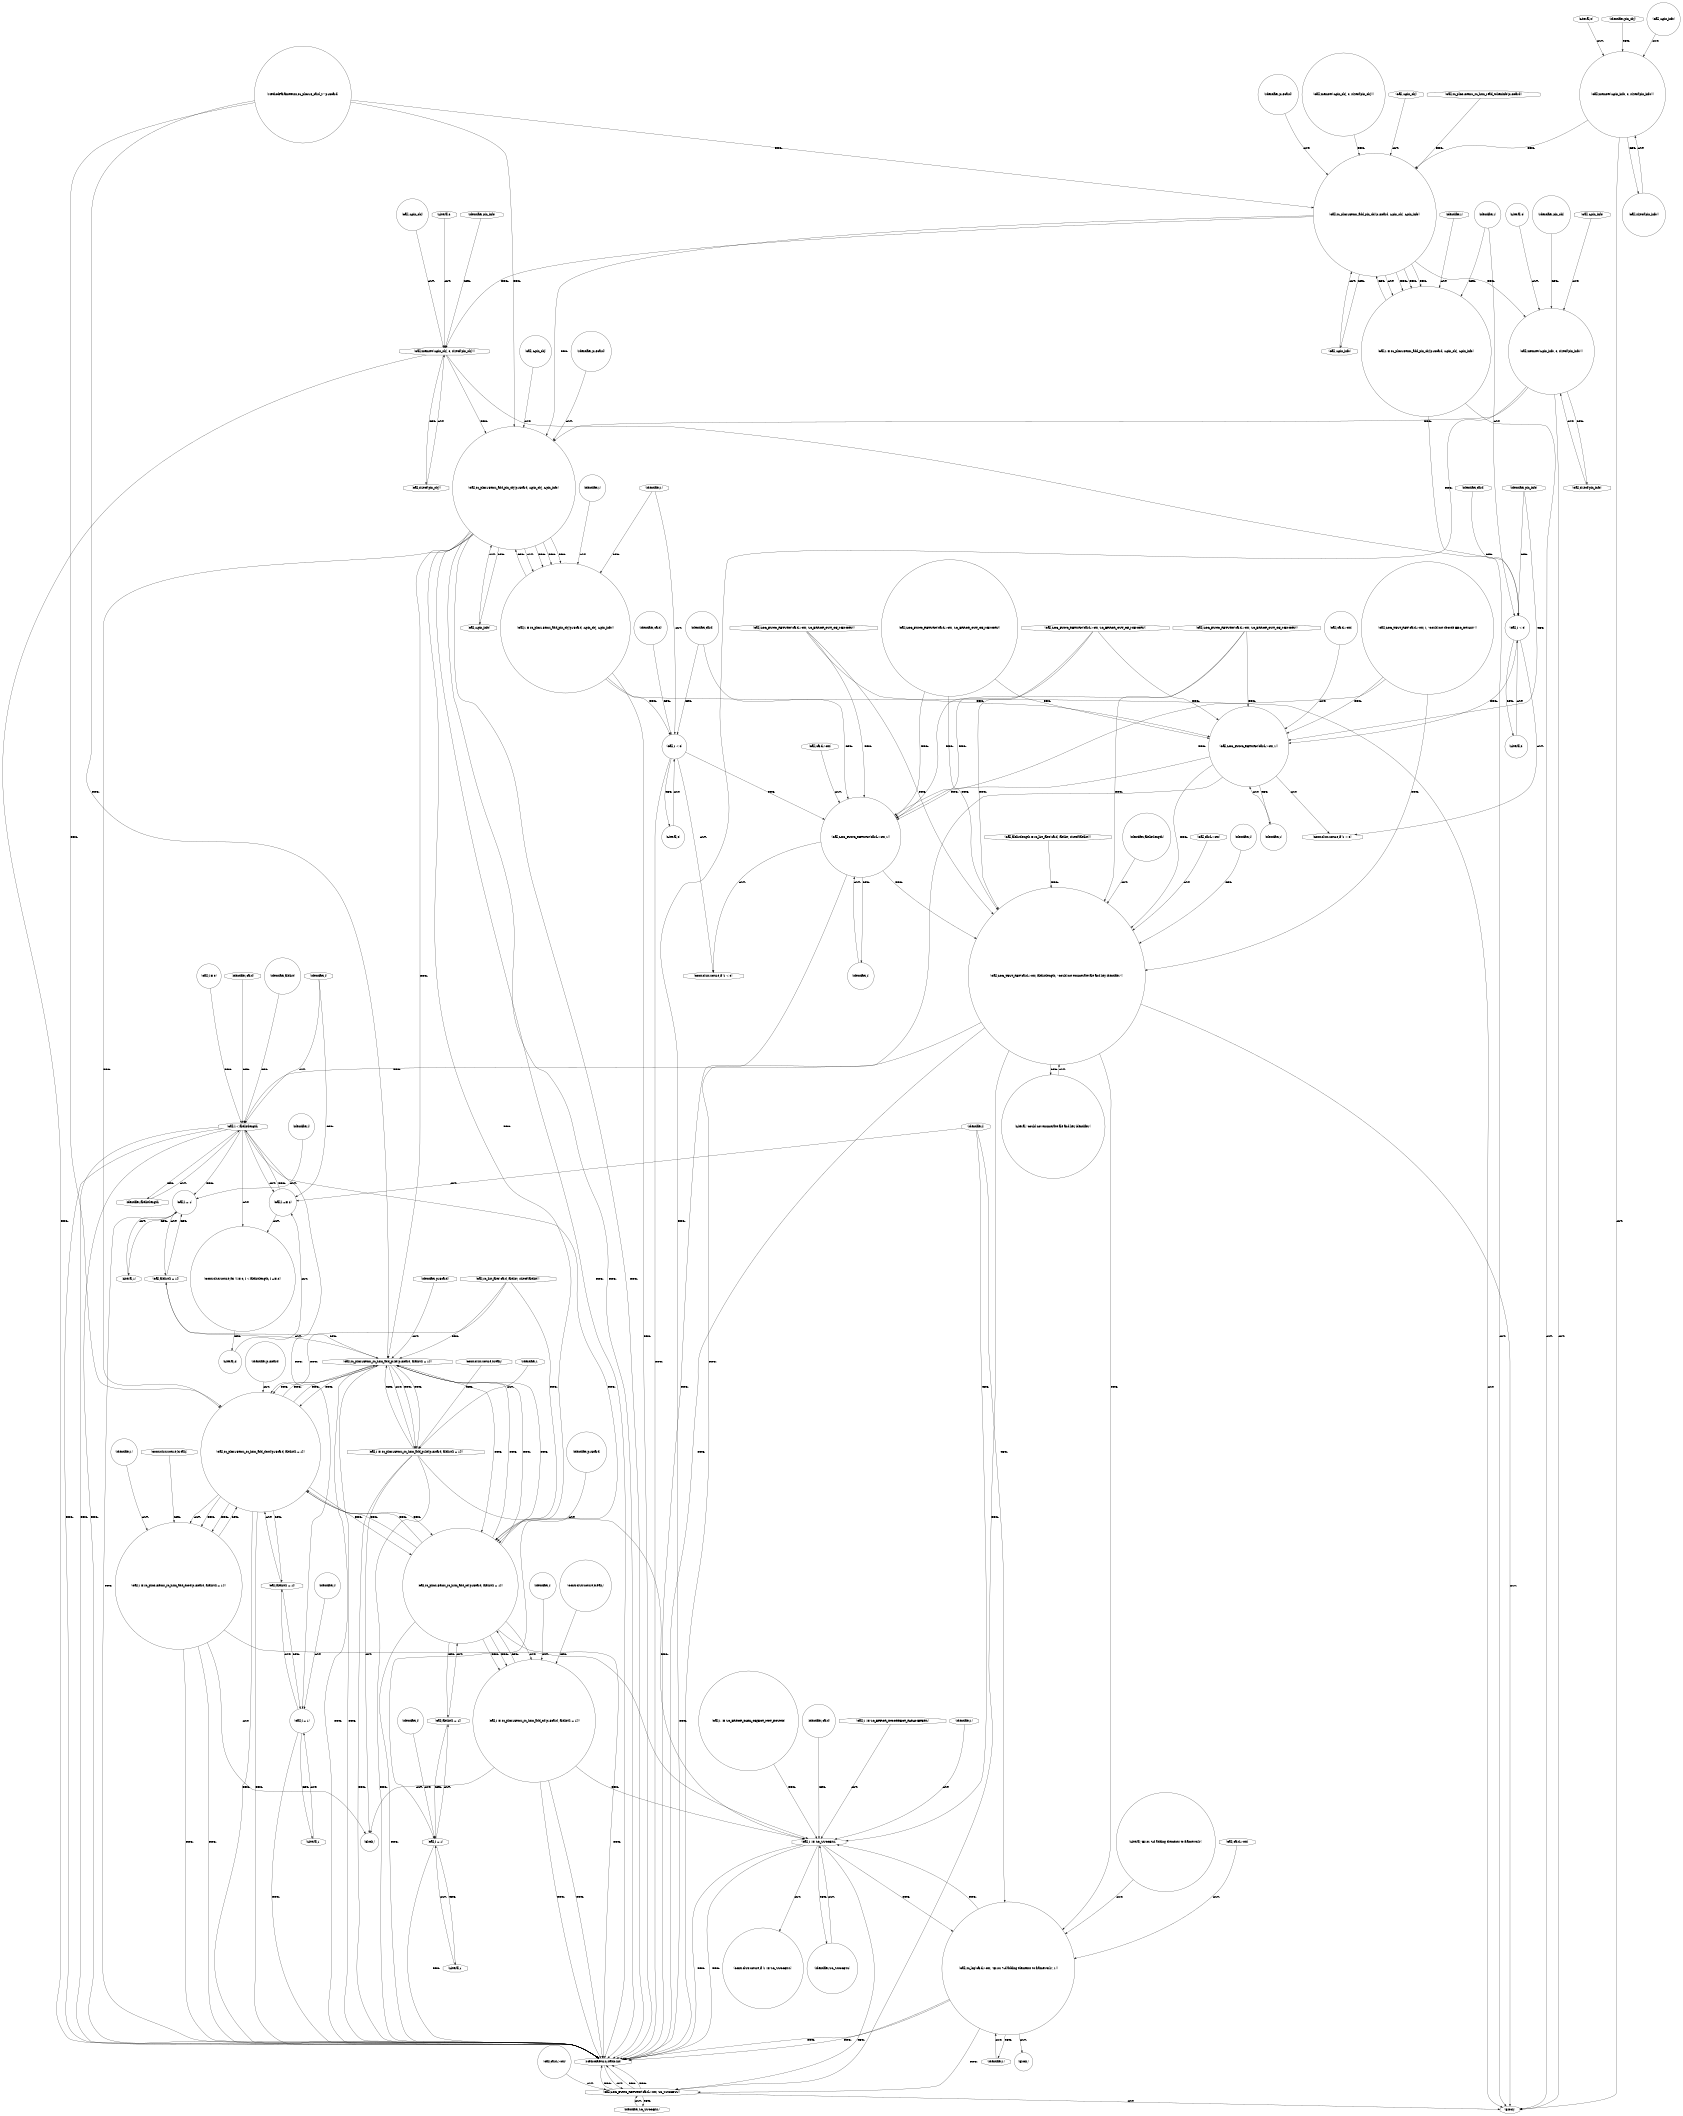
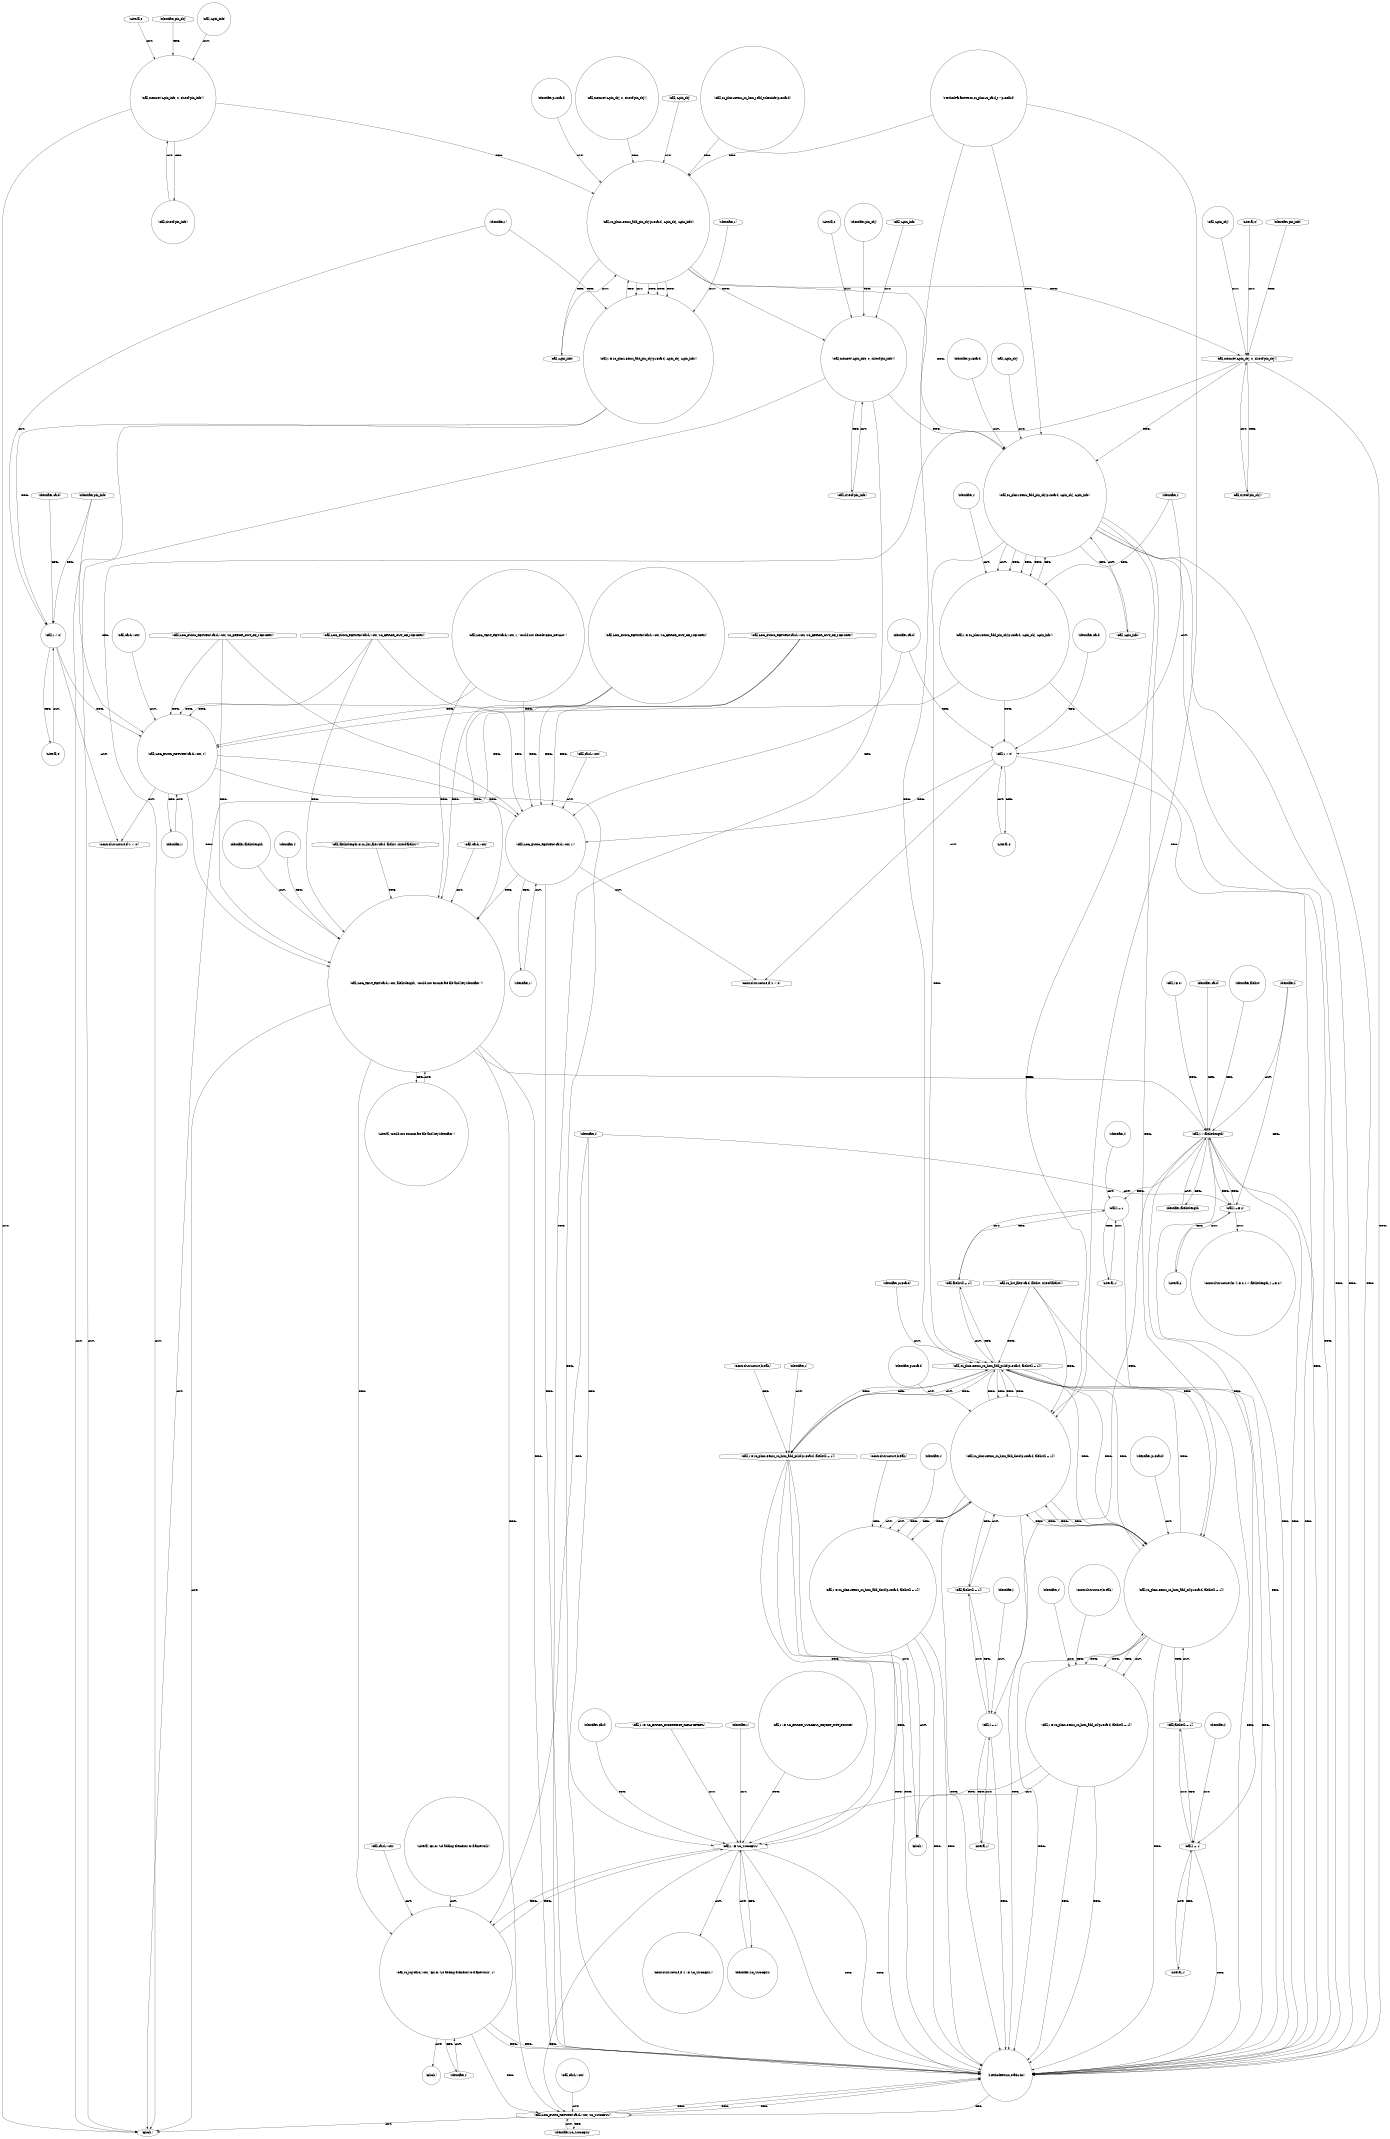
(1484, 95) -> (753, 98)
(243, 1177) -> none
(273, 1184) -> (1226, 1191)
(283, 1203) -> (1235, 1208)
(234, 1340) -> (1192, 1227)
(749, 1721) -> (813, 1725)
(862, 2040) -> (554, 2044)
(603, 2062) -> (1006, 2075)
(620, 2084) -> (979, 2106)
